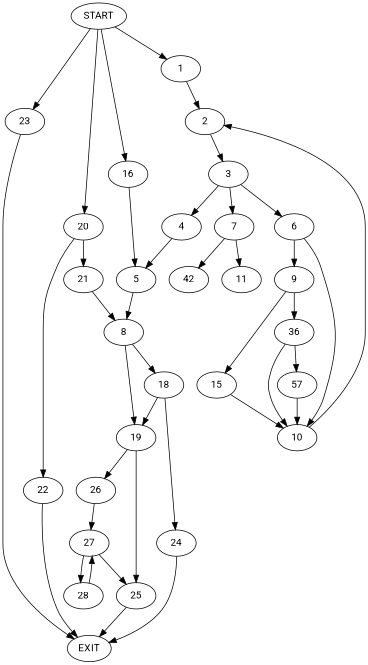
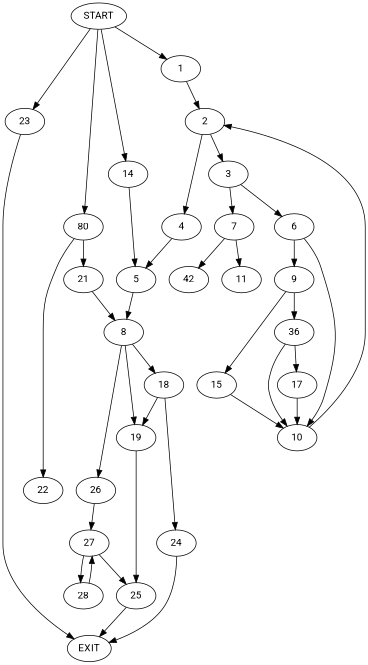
(128, 174) -> (128, 174)
(207, 198) -> (194, 171)
(83, 227) -> (83, 227)
(297, 385) -> (297, 385)
(118, 461) -> (110, 408)
(46, 571) -> none
